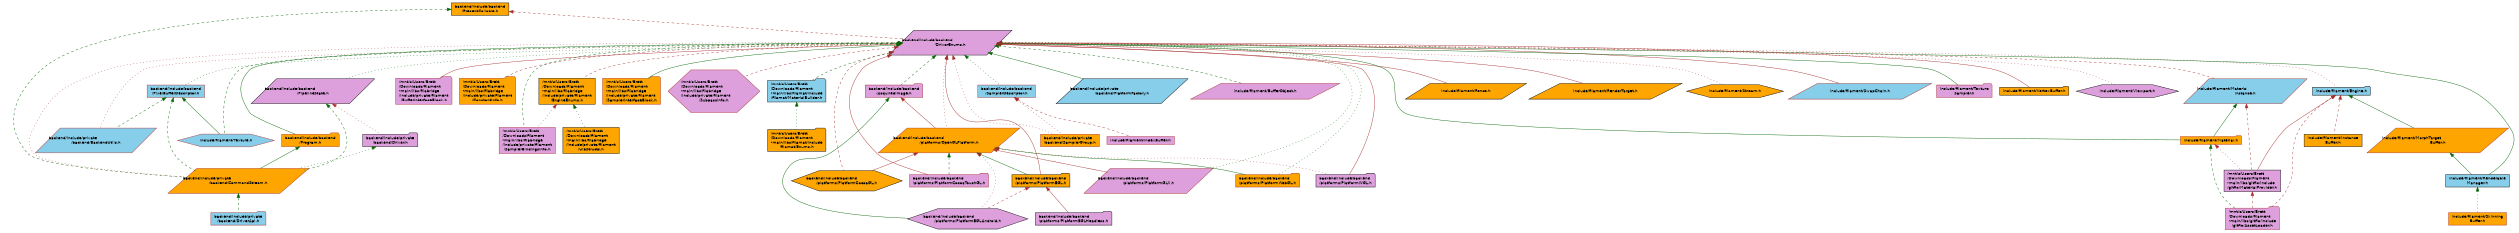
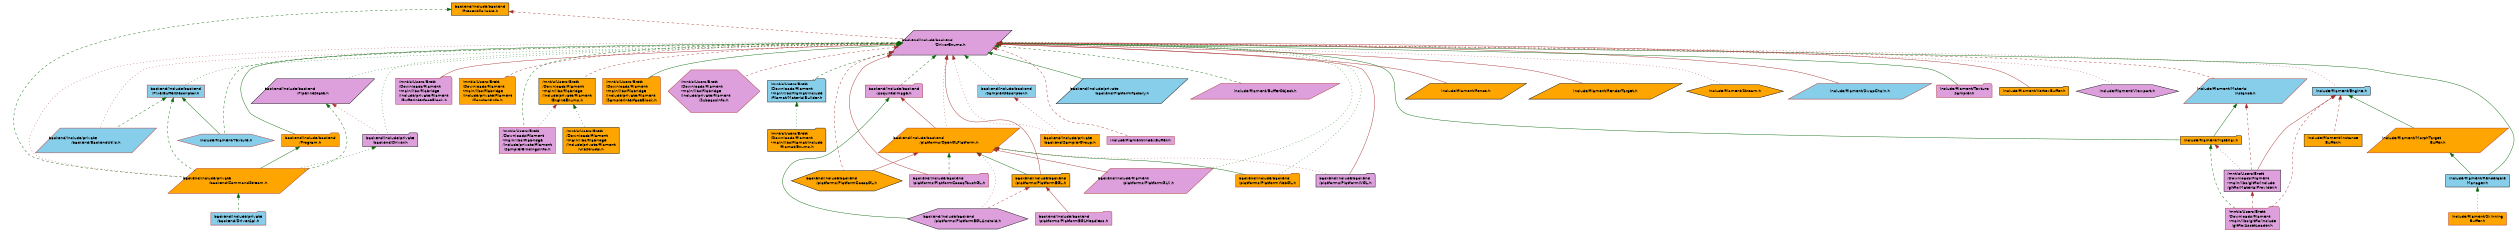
none -> (610, 50)
(1073, 121) -> (1051, 107)
(2211, 140) -> (2211, 140)
(1149, 181) -> (1149, 181)
(1074, 219) -> (1074, 219)
